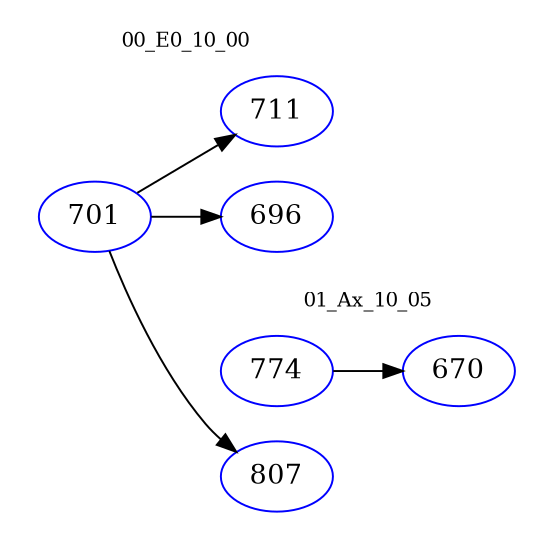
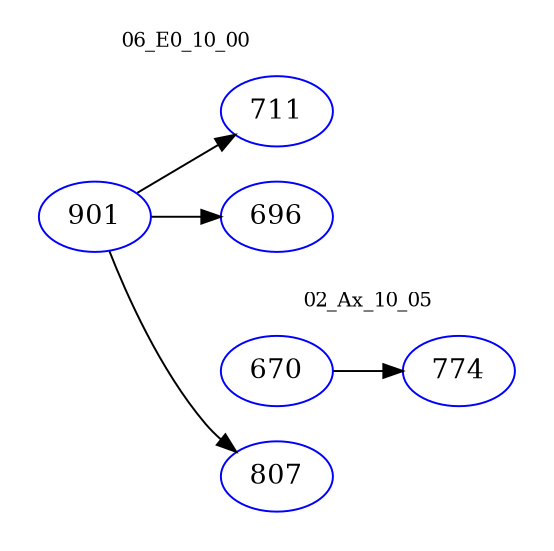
(186, 42) -> (186, 42)
(95, 217) -> (95, 217)
(368, 302) -> (368, 302)
(358, 371) -> (358, 371)
